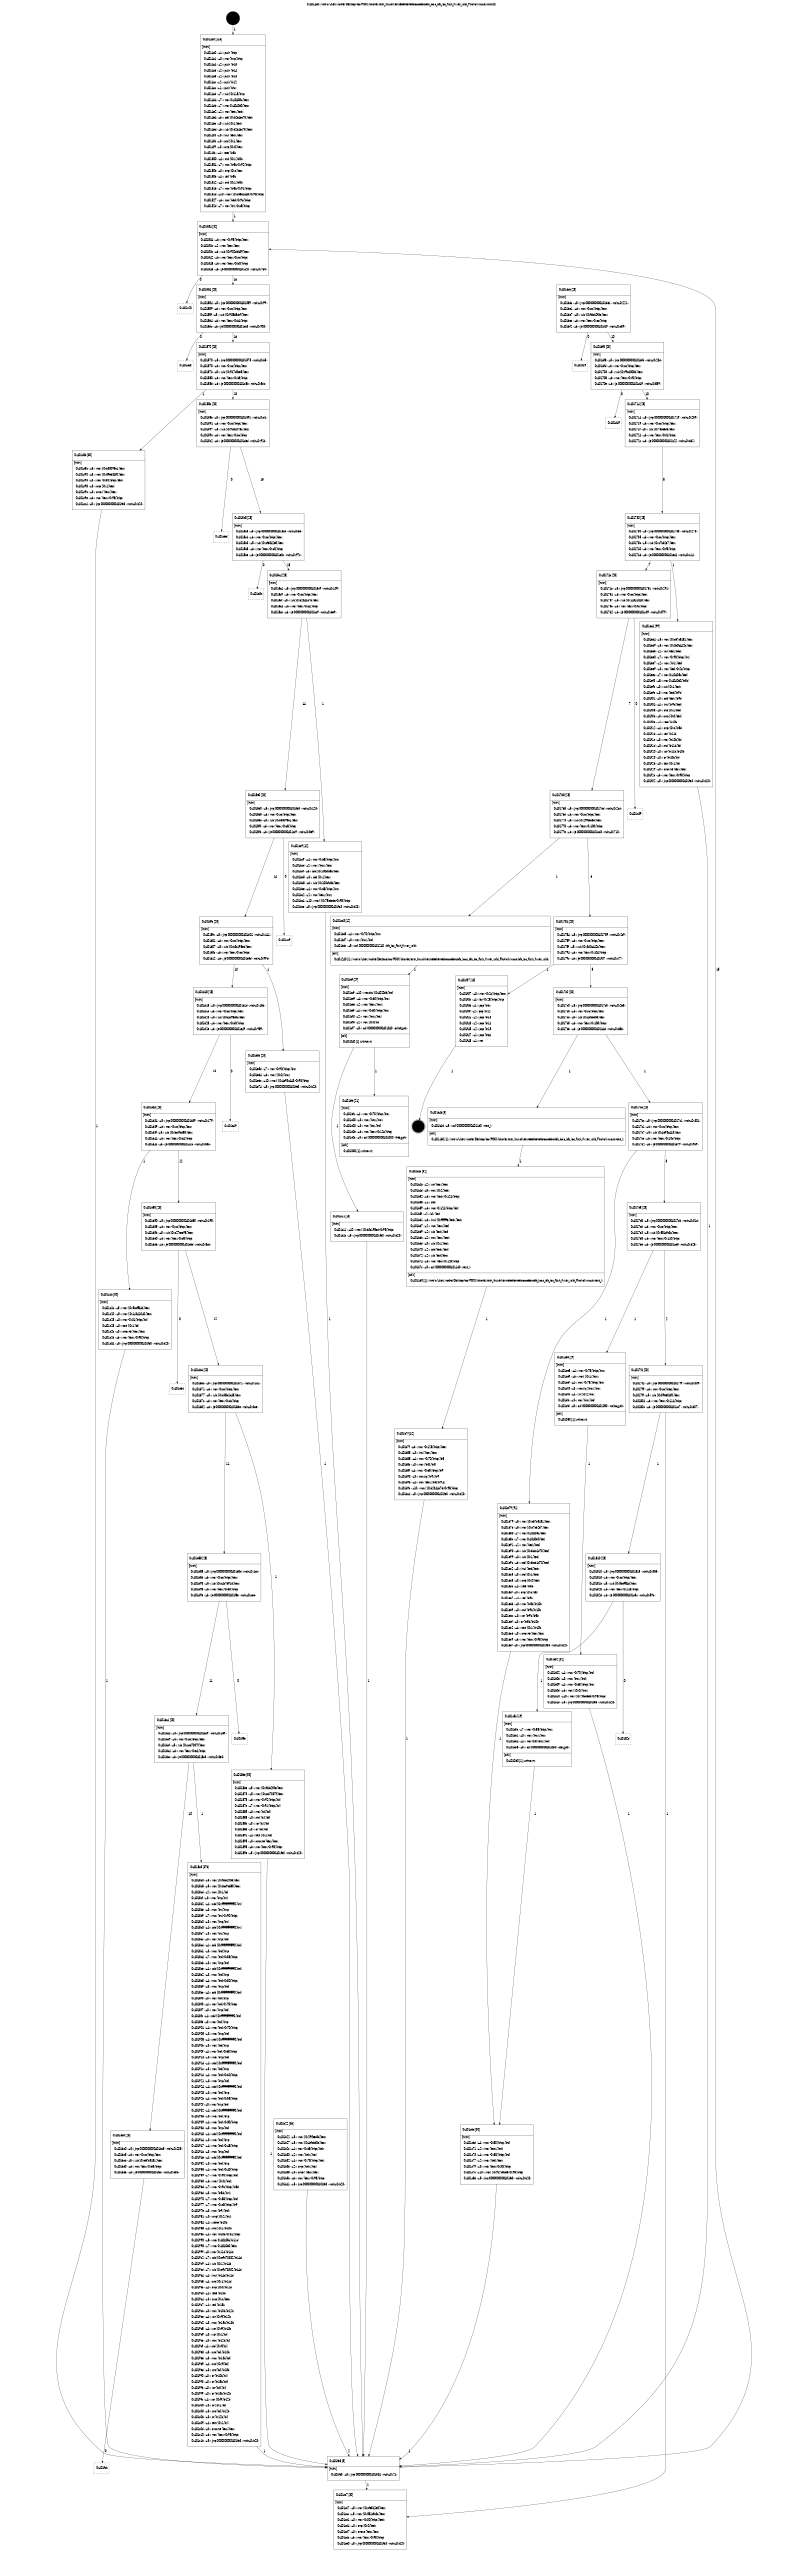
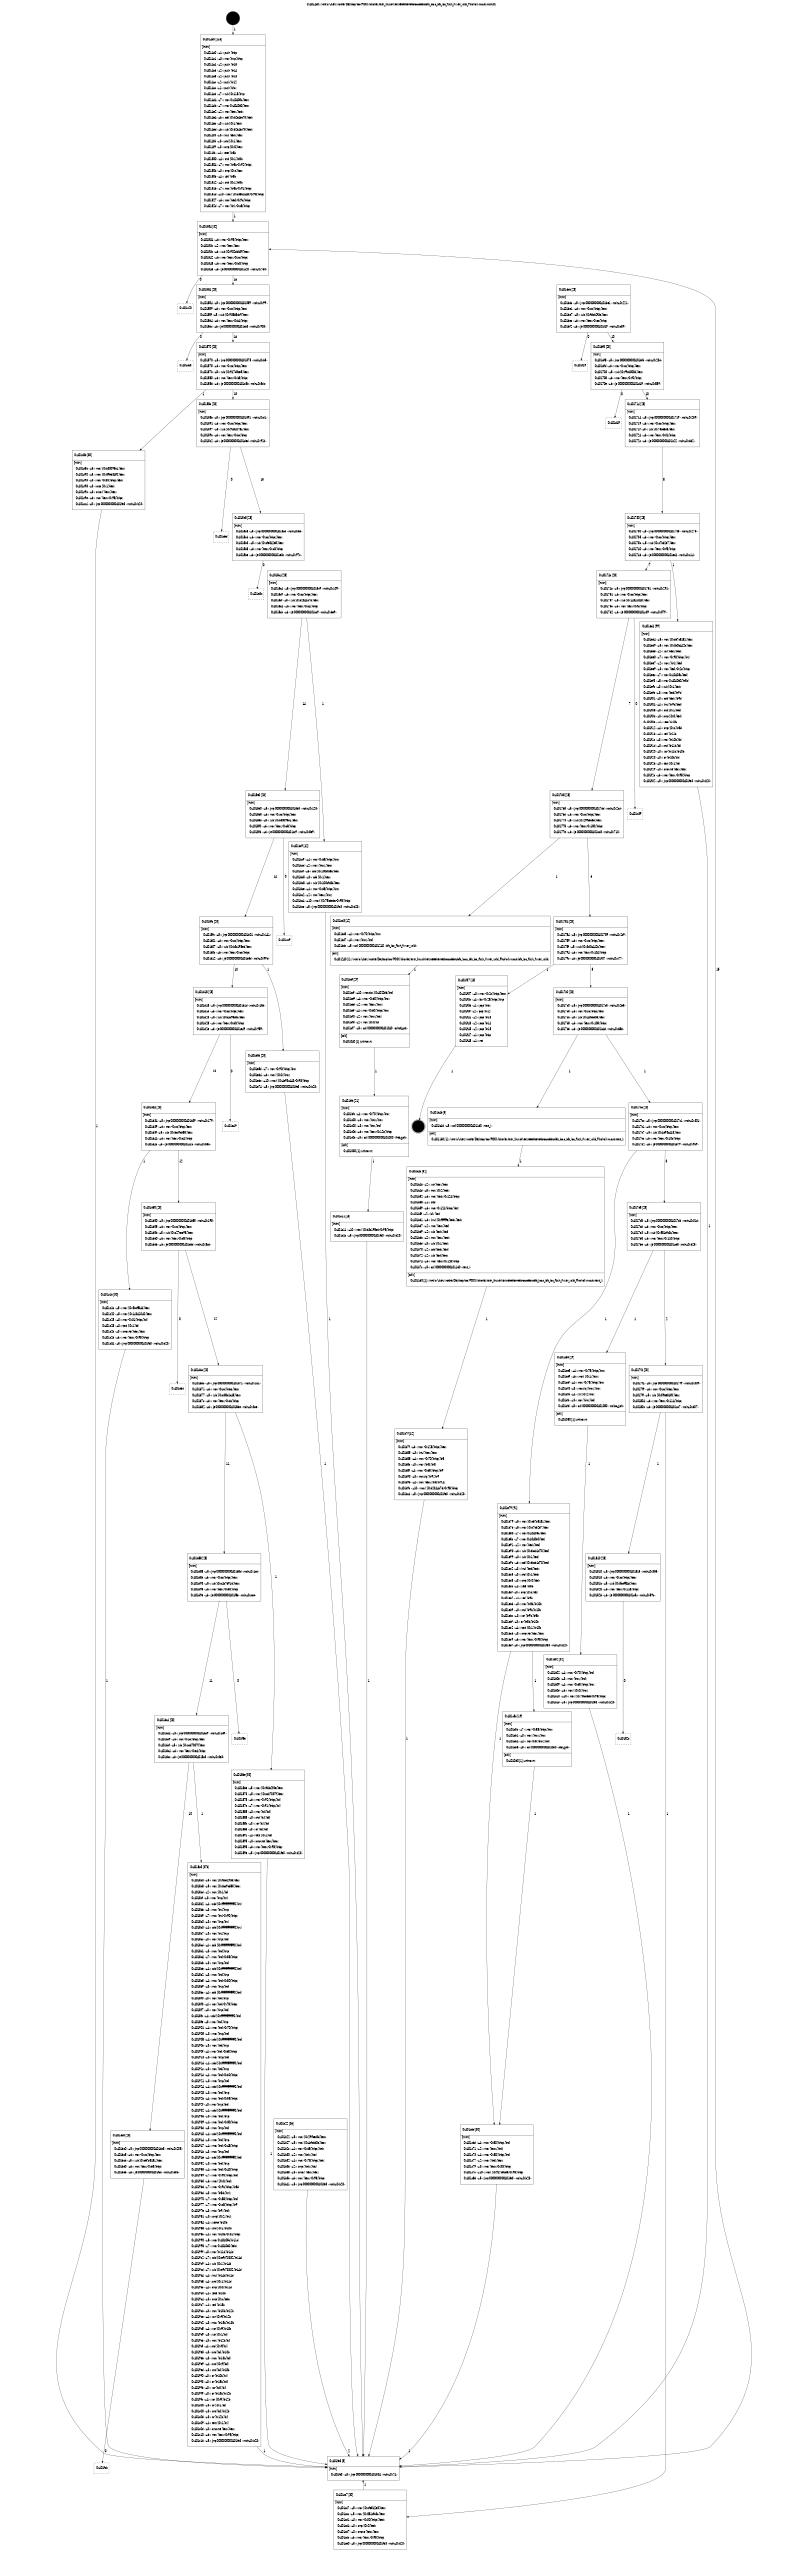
(286, 565) -> none
(332, 1129) -> (370, 1183)
(561, 1652) -> (533, 1680)
(366, 2484) -> (363, 2486)
